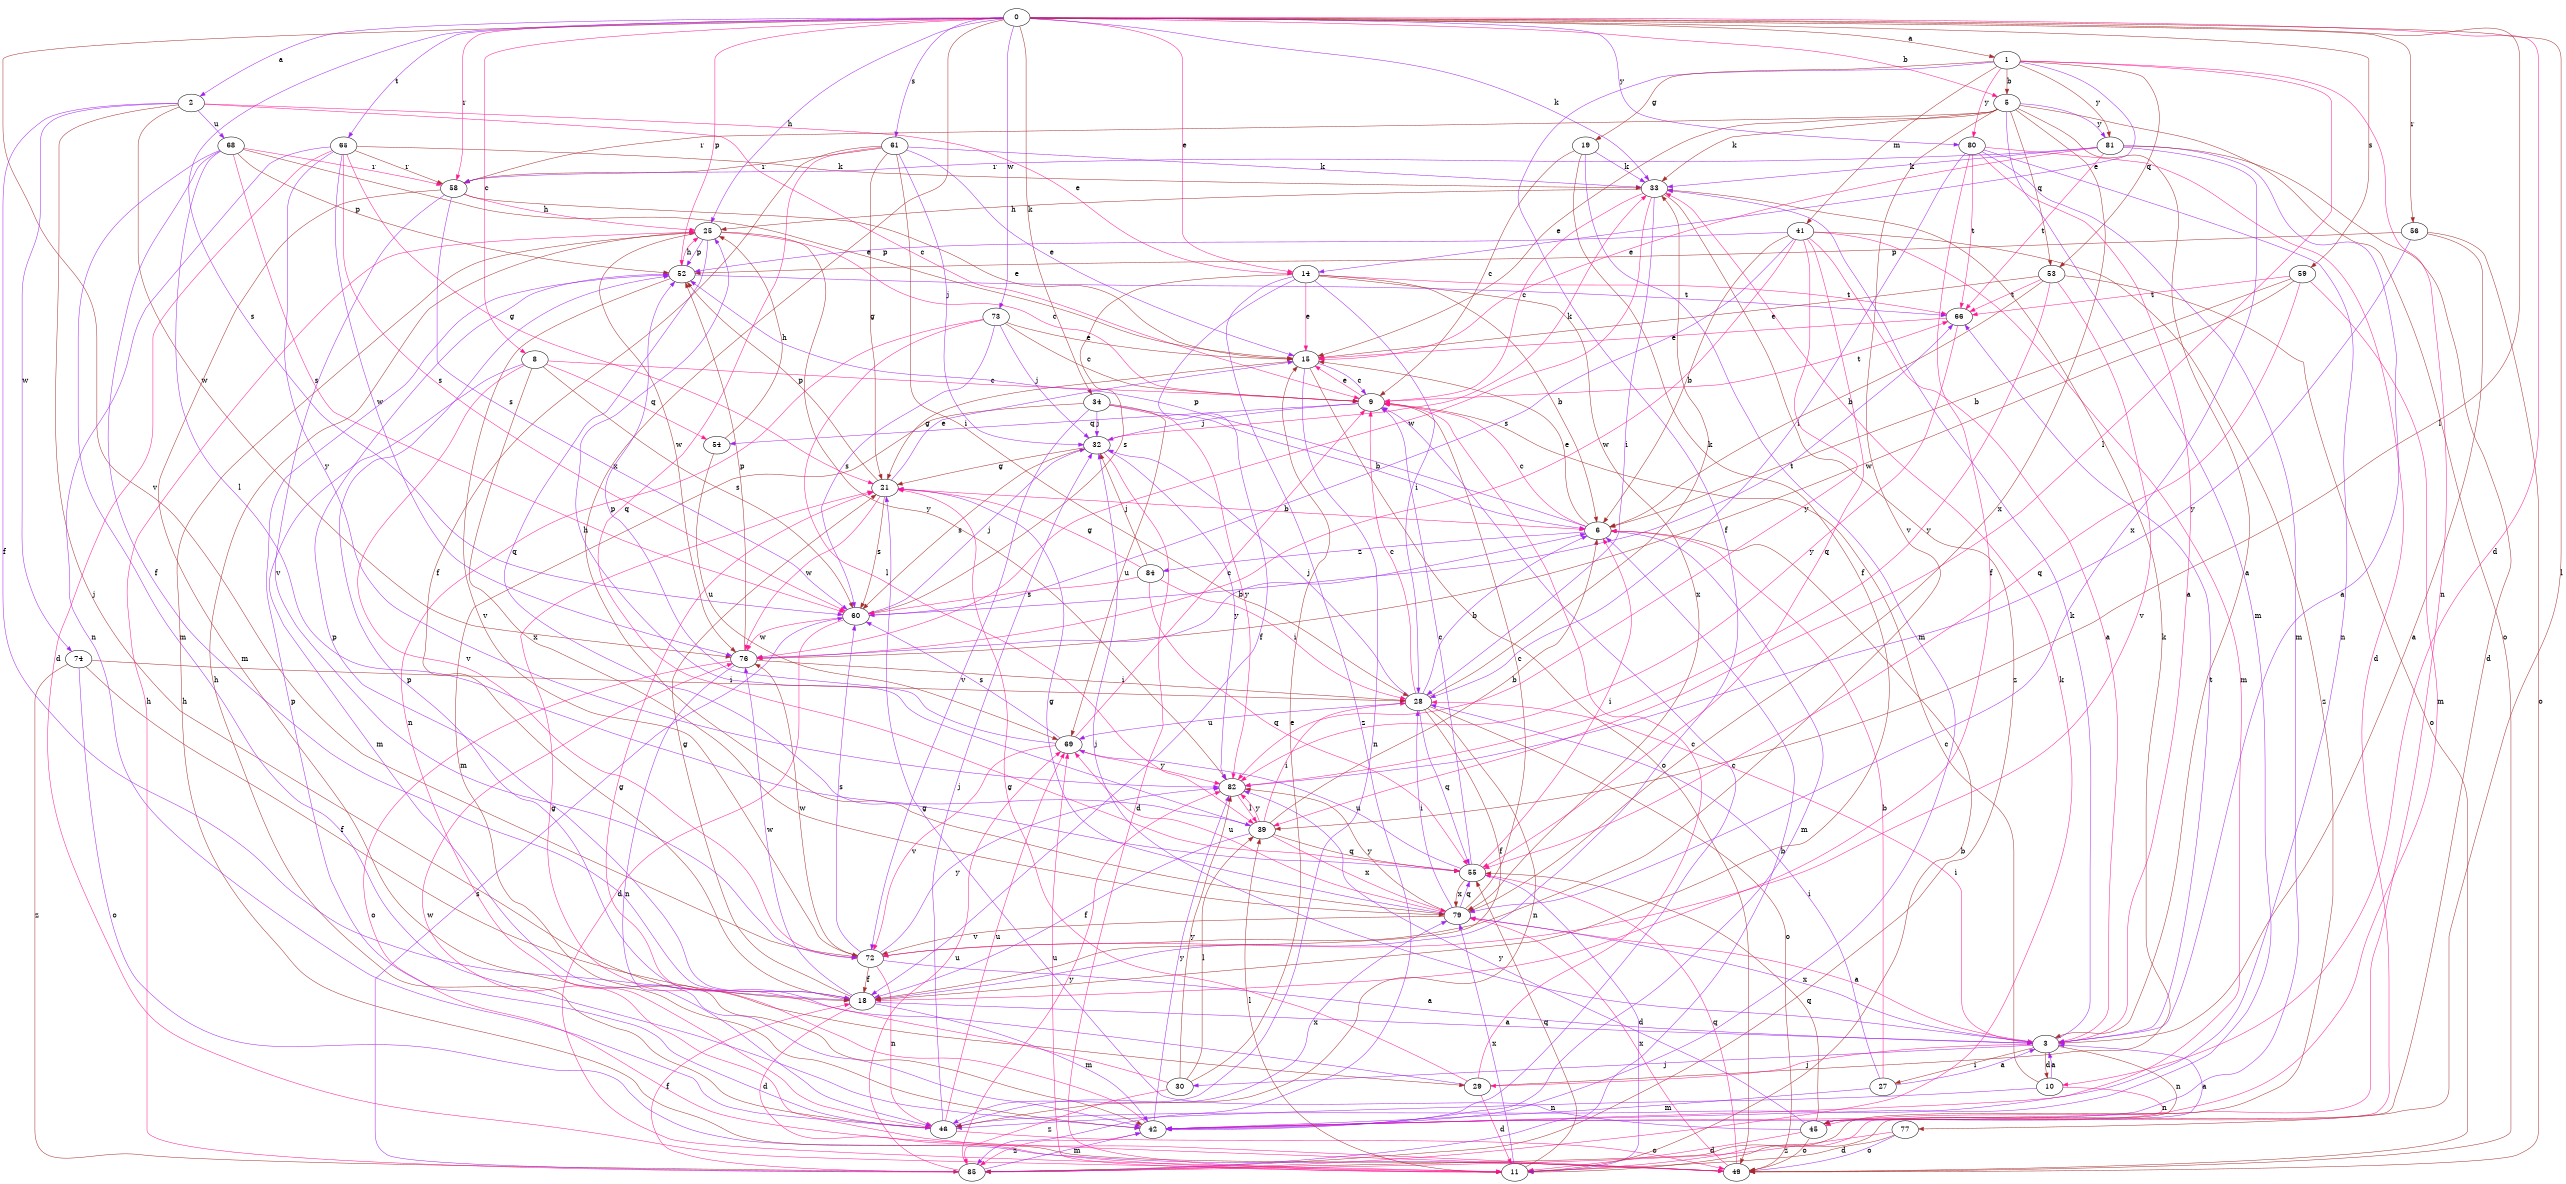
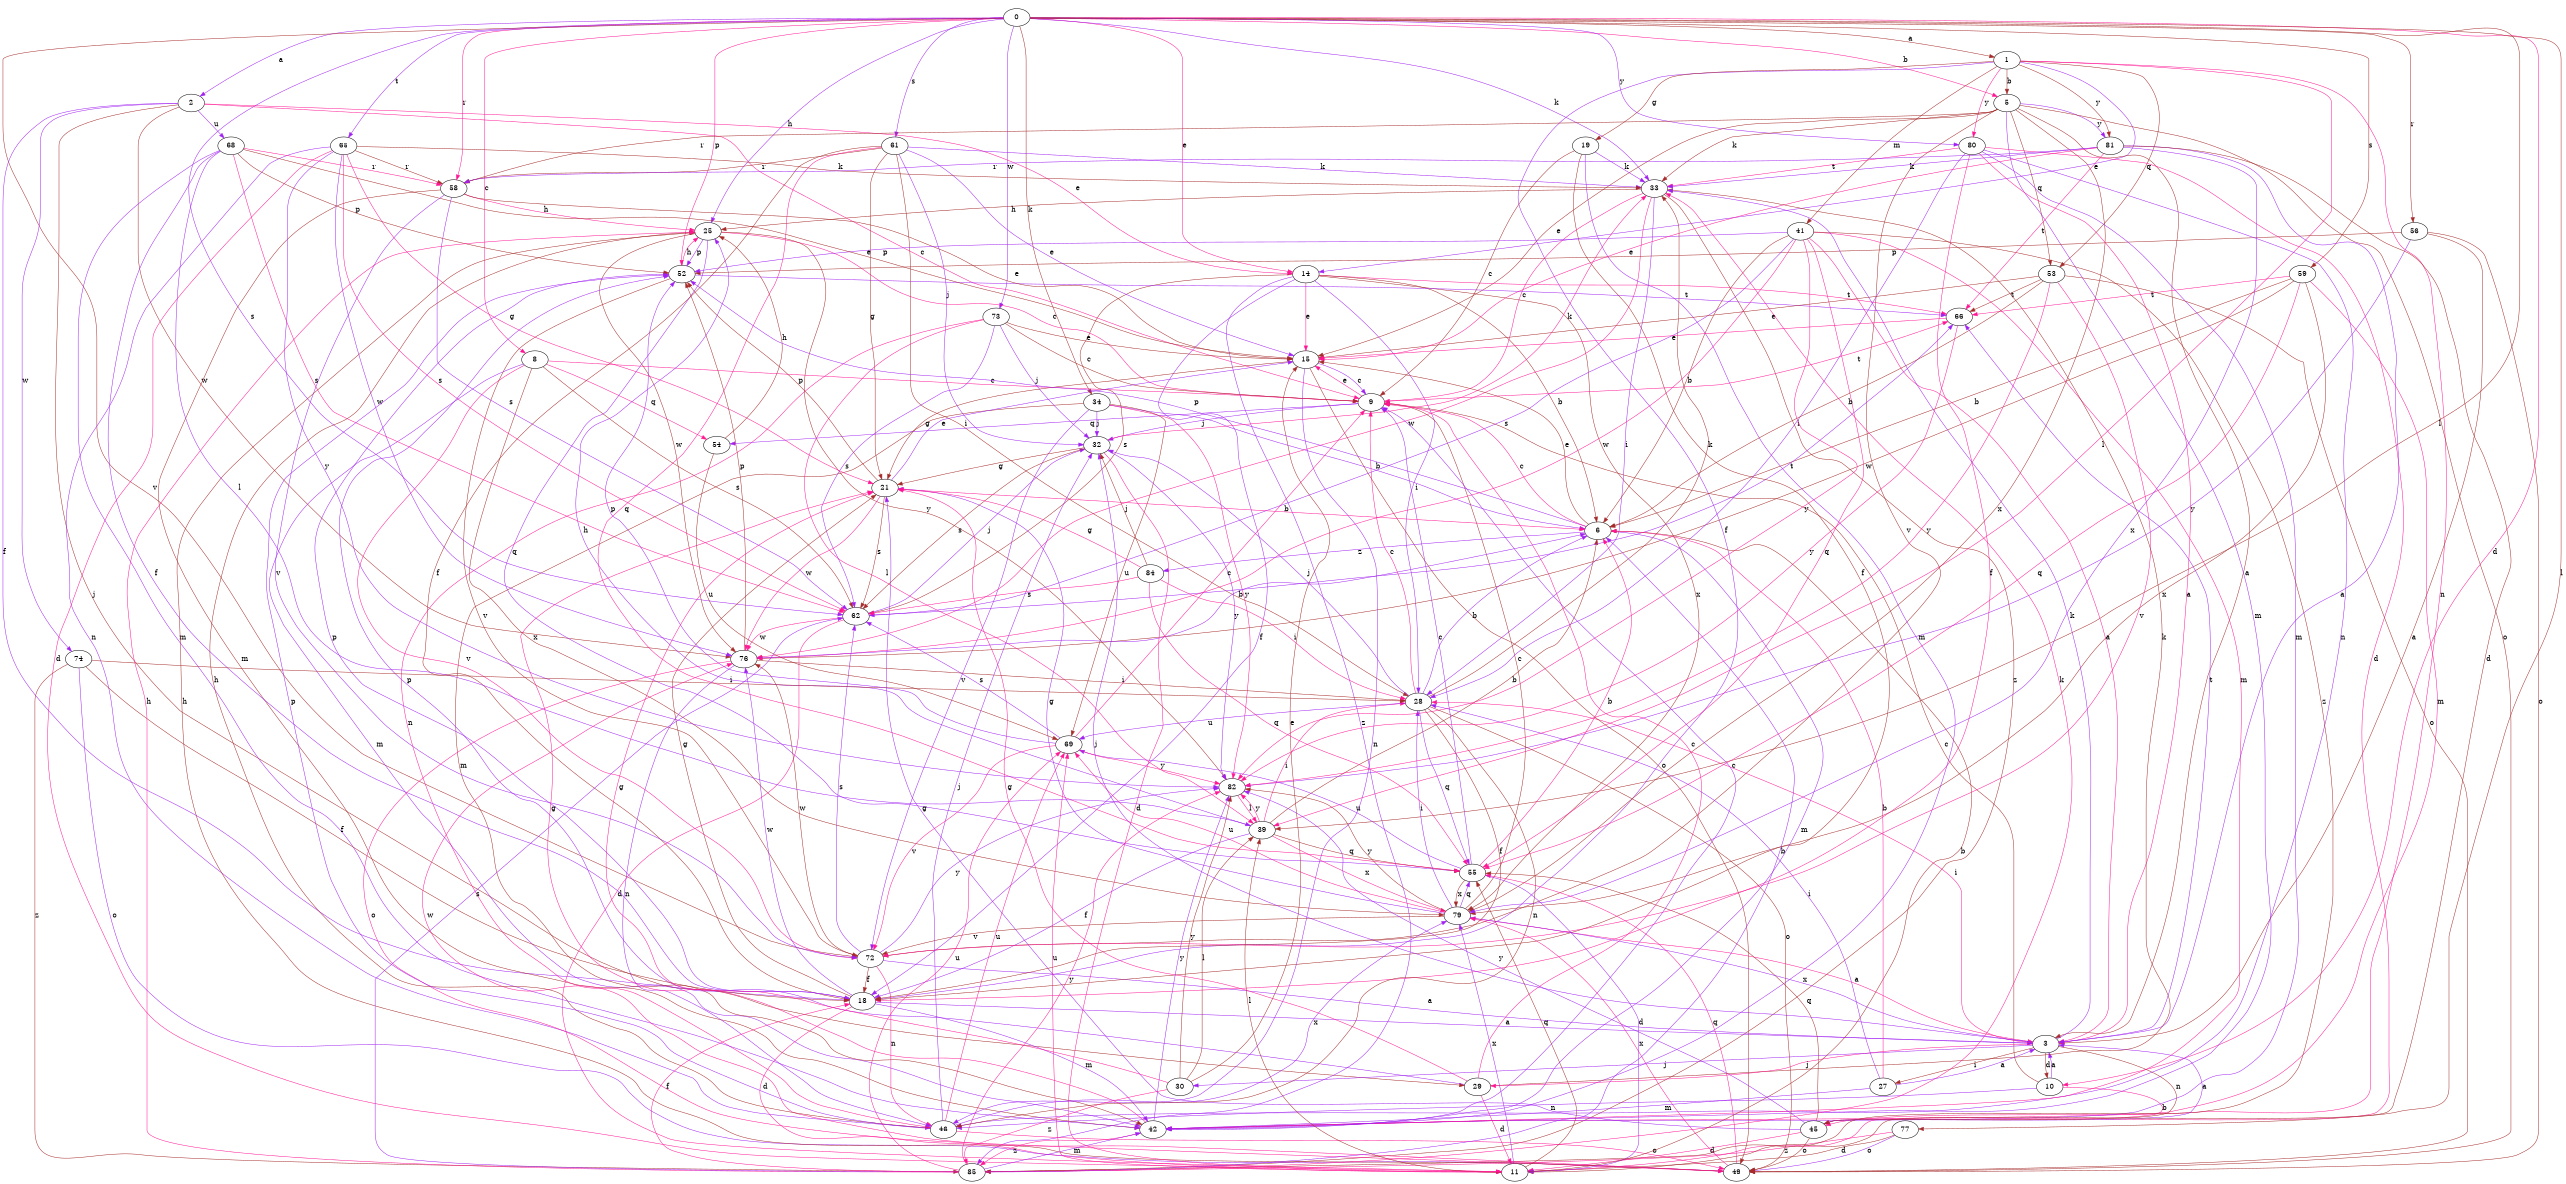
(1971, 229) -> (1816, 167)
(2006, 295) -> (2006, 295)
(856, 616) -> (856, 616)
(644, 662) -> (2020, 730)
(1610, 702) -> (1610, 702)
(2165, 1108) -> (2165, 1108)
